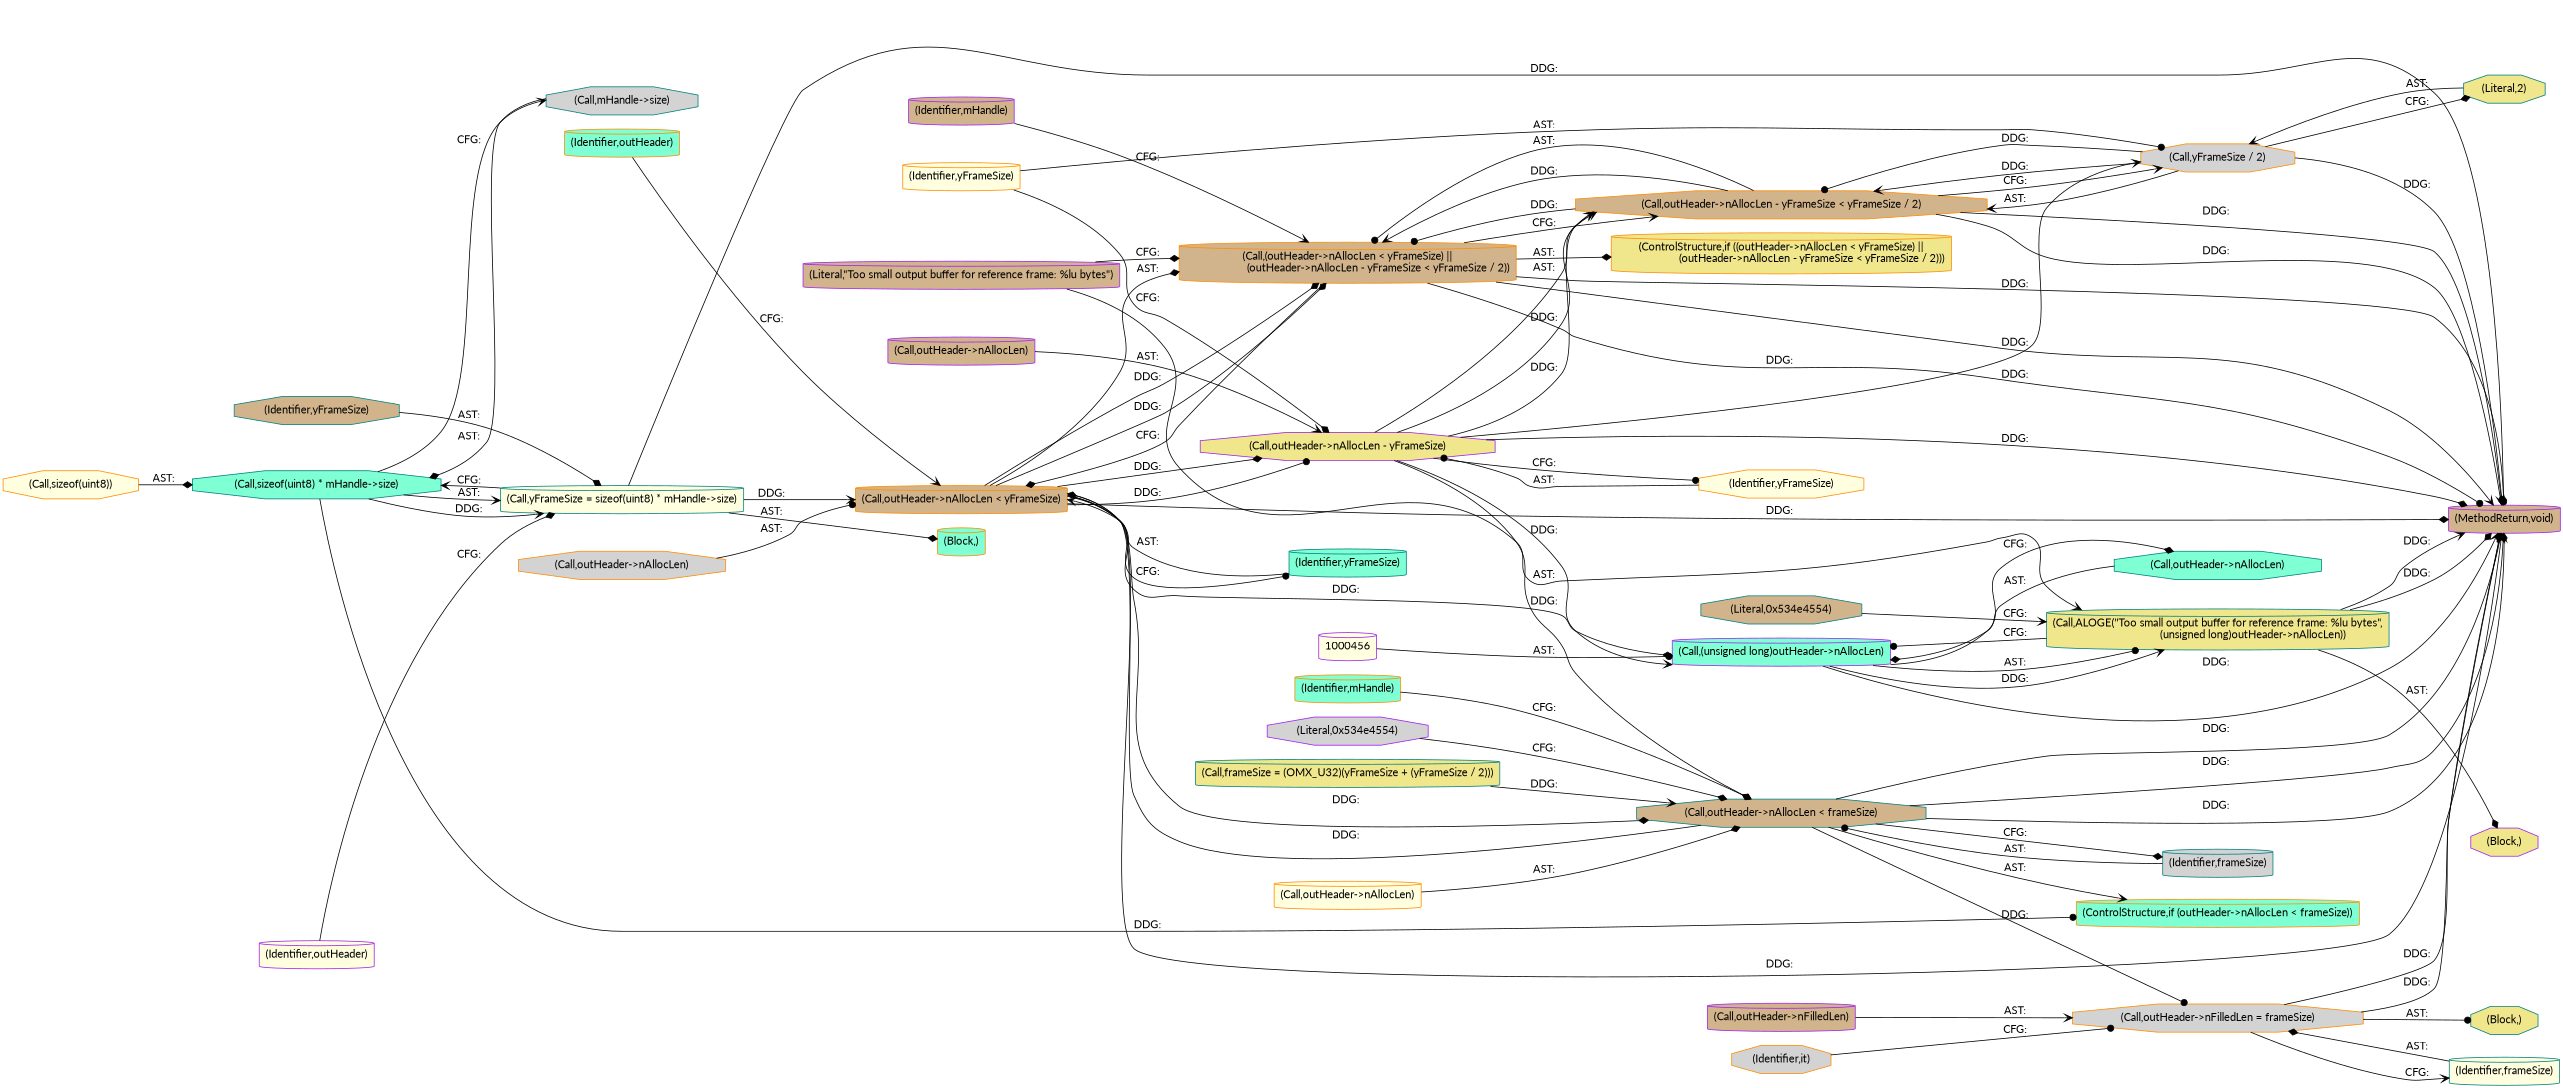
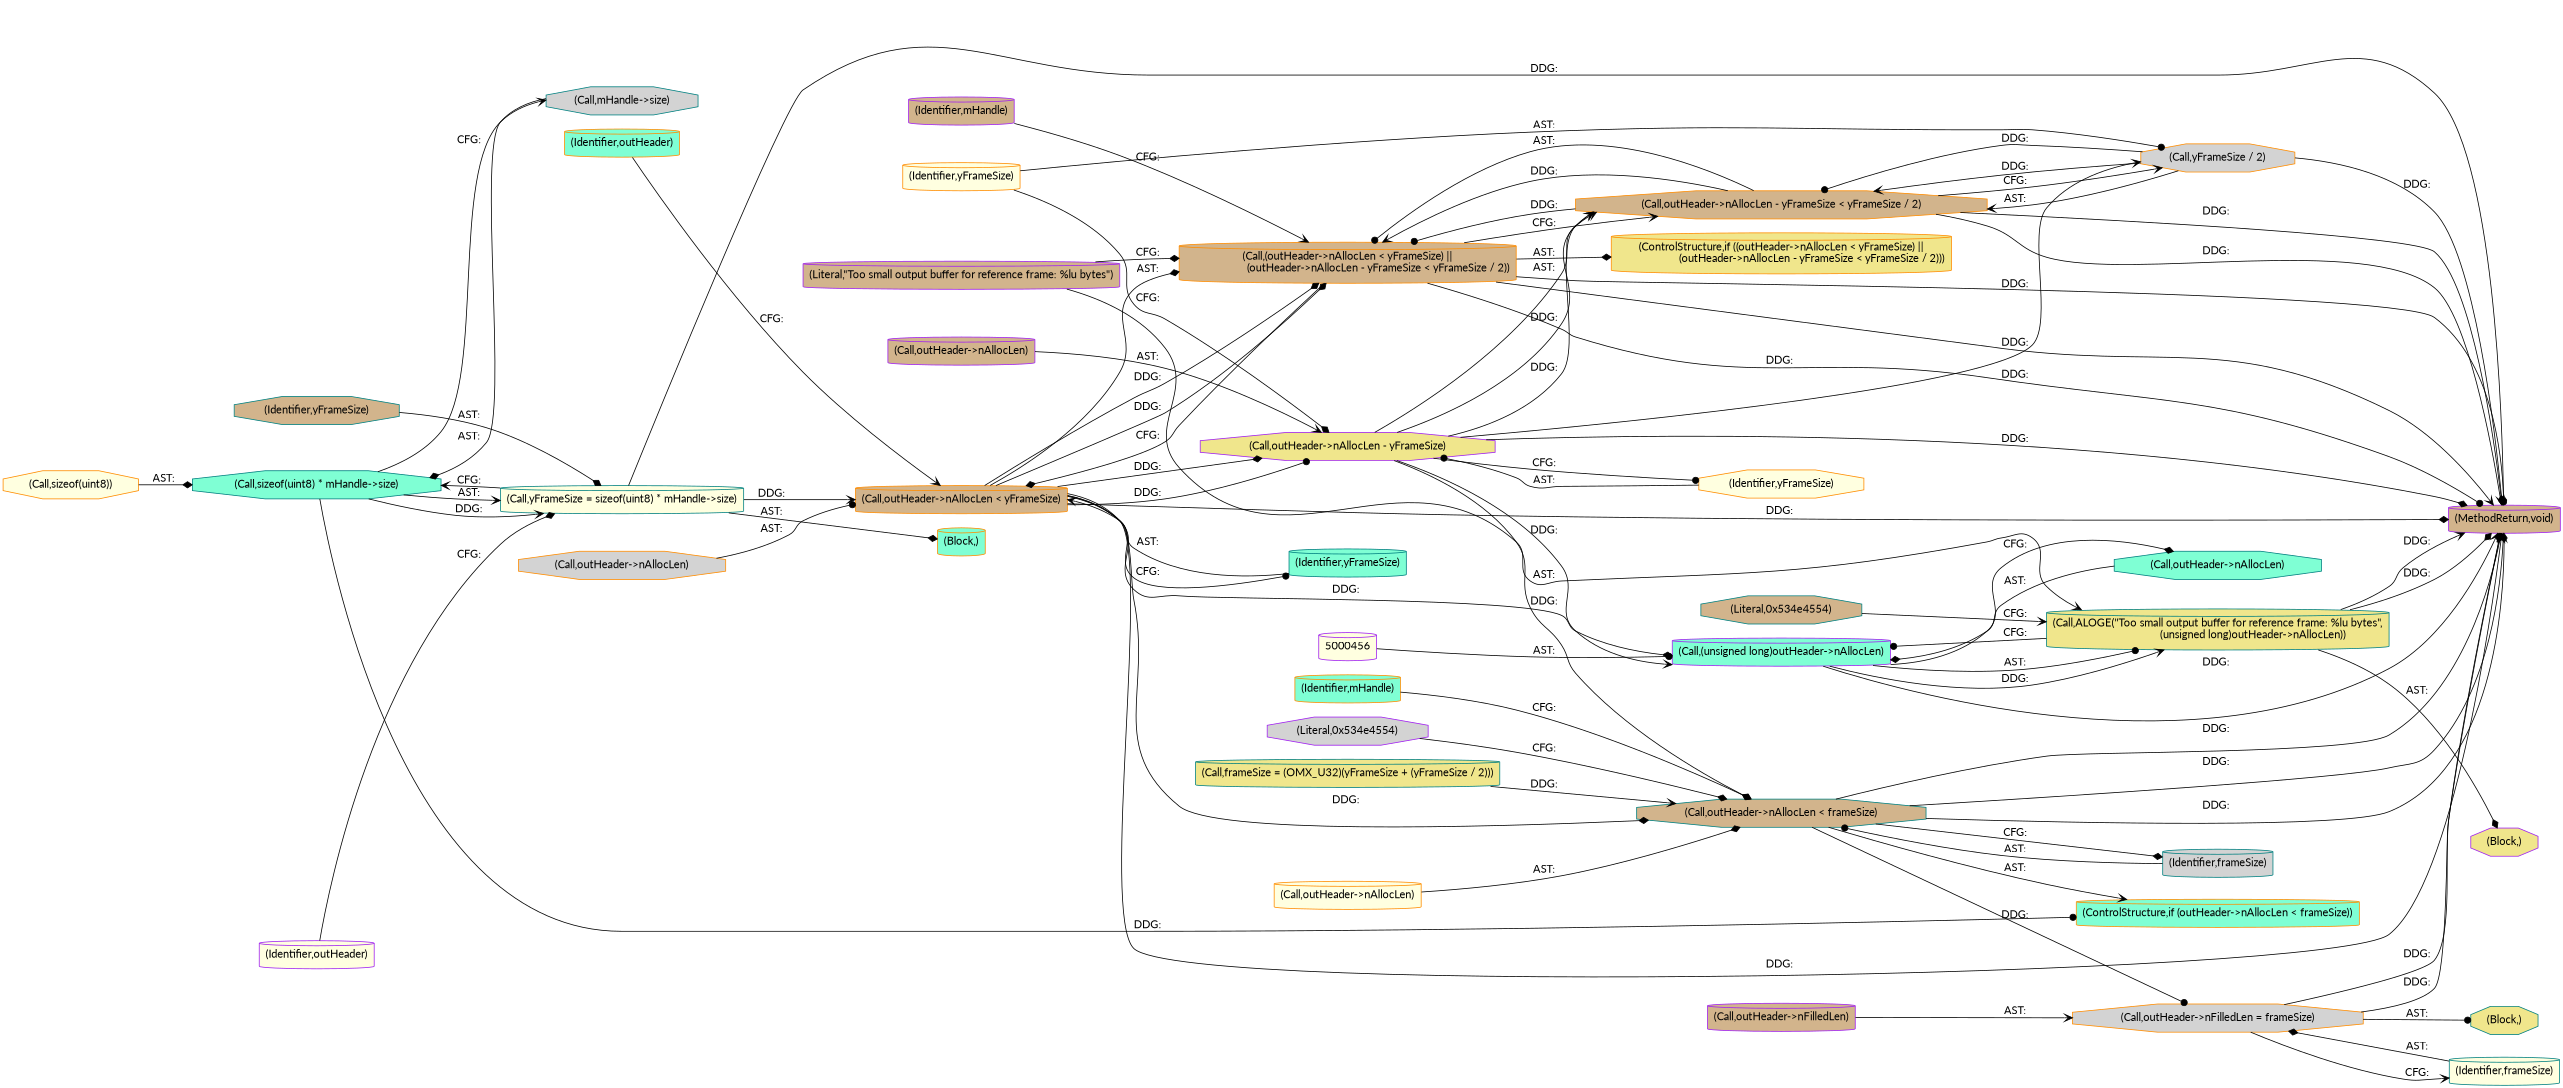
(2504, 89) -> none
(1348, 647) -> (1348, 647)
(1244, 855) -> none
(1781, 1060) -> none
